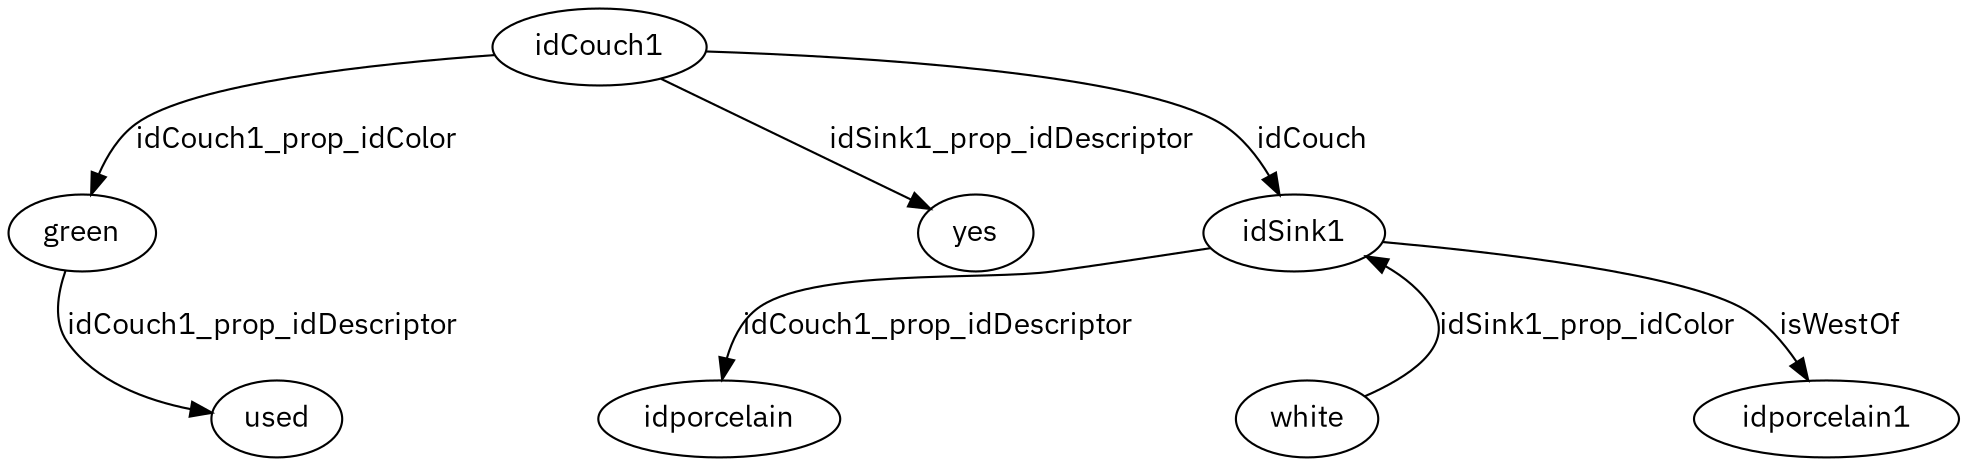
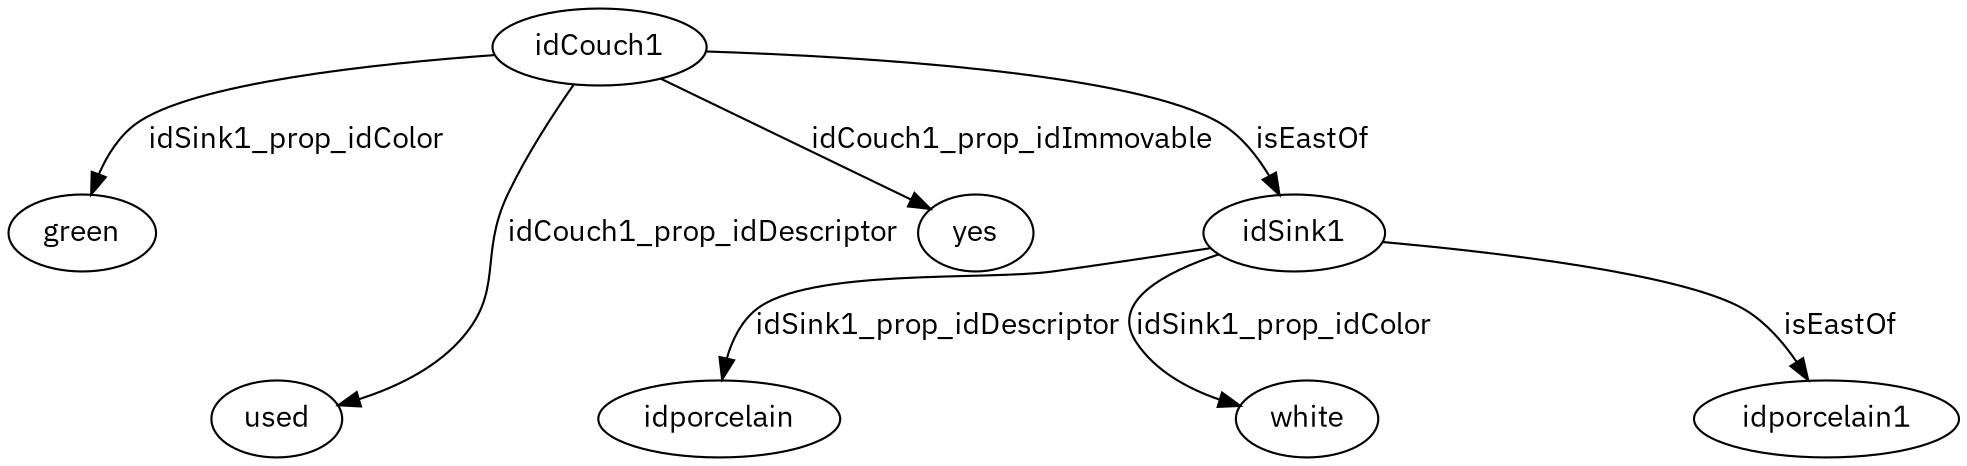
(297, 140) -> (297, 140)
(1012, 140) -> (1012, 140)
(1312, 140) -> (1312, 140)
(938, 326) -> (938, 326)
(1840, 326) -> (1840, 326)
(1437, 338) -> (1130, 325)
(91, 367) -> (490, 265)
